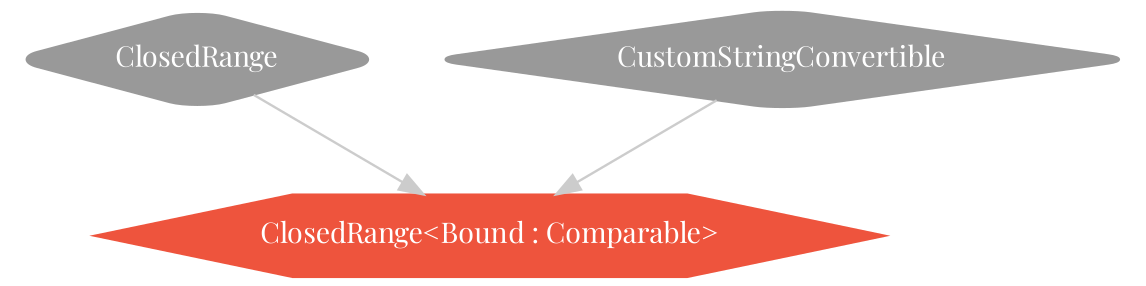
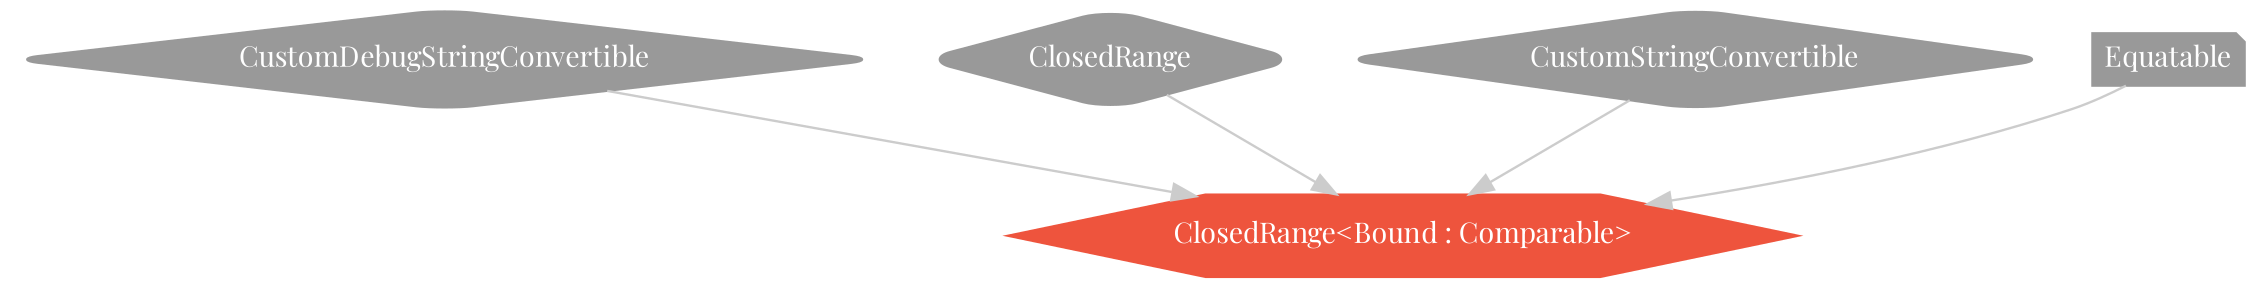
none -> (445, 59)
none -> (2169, 59)
